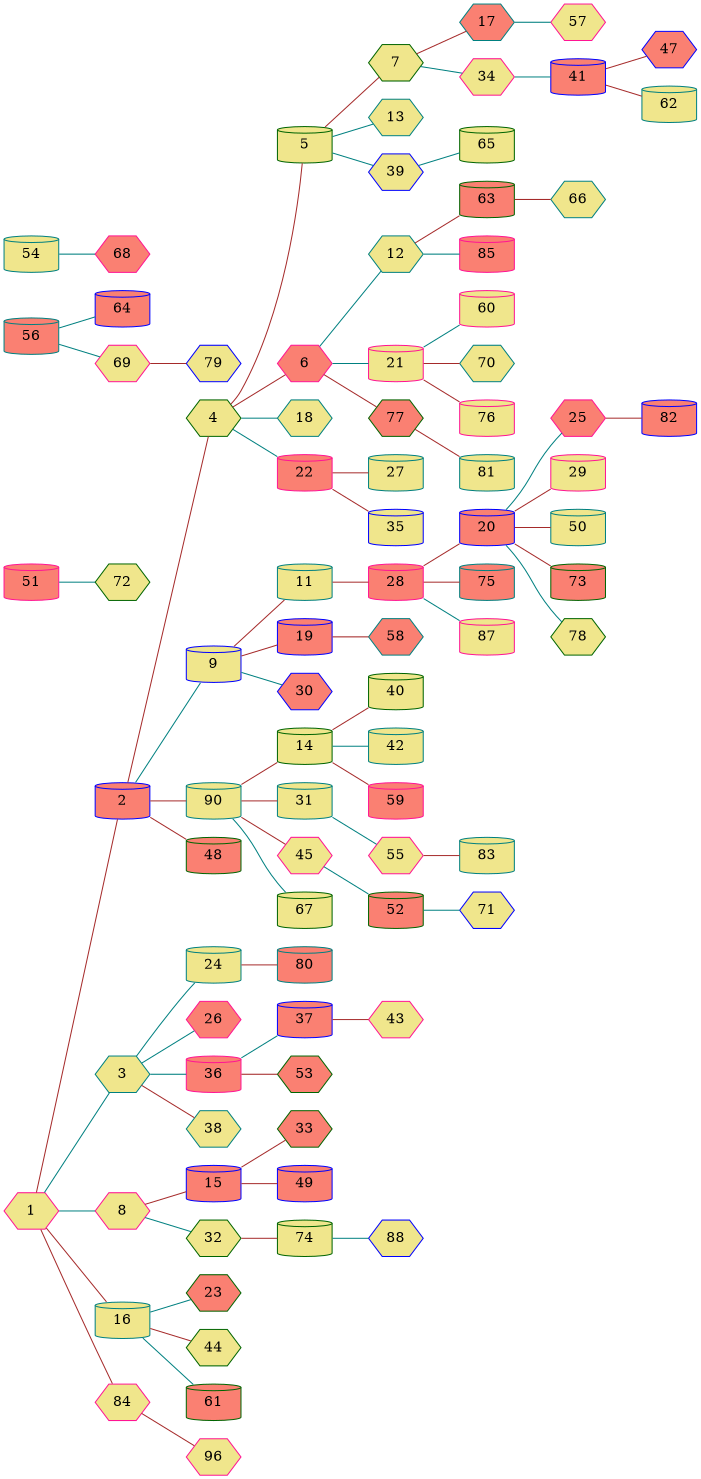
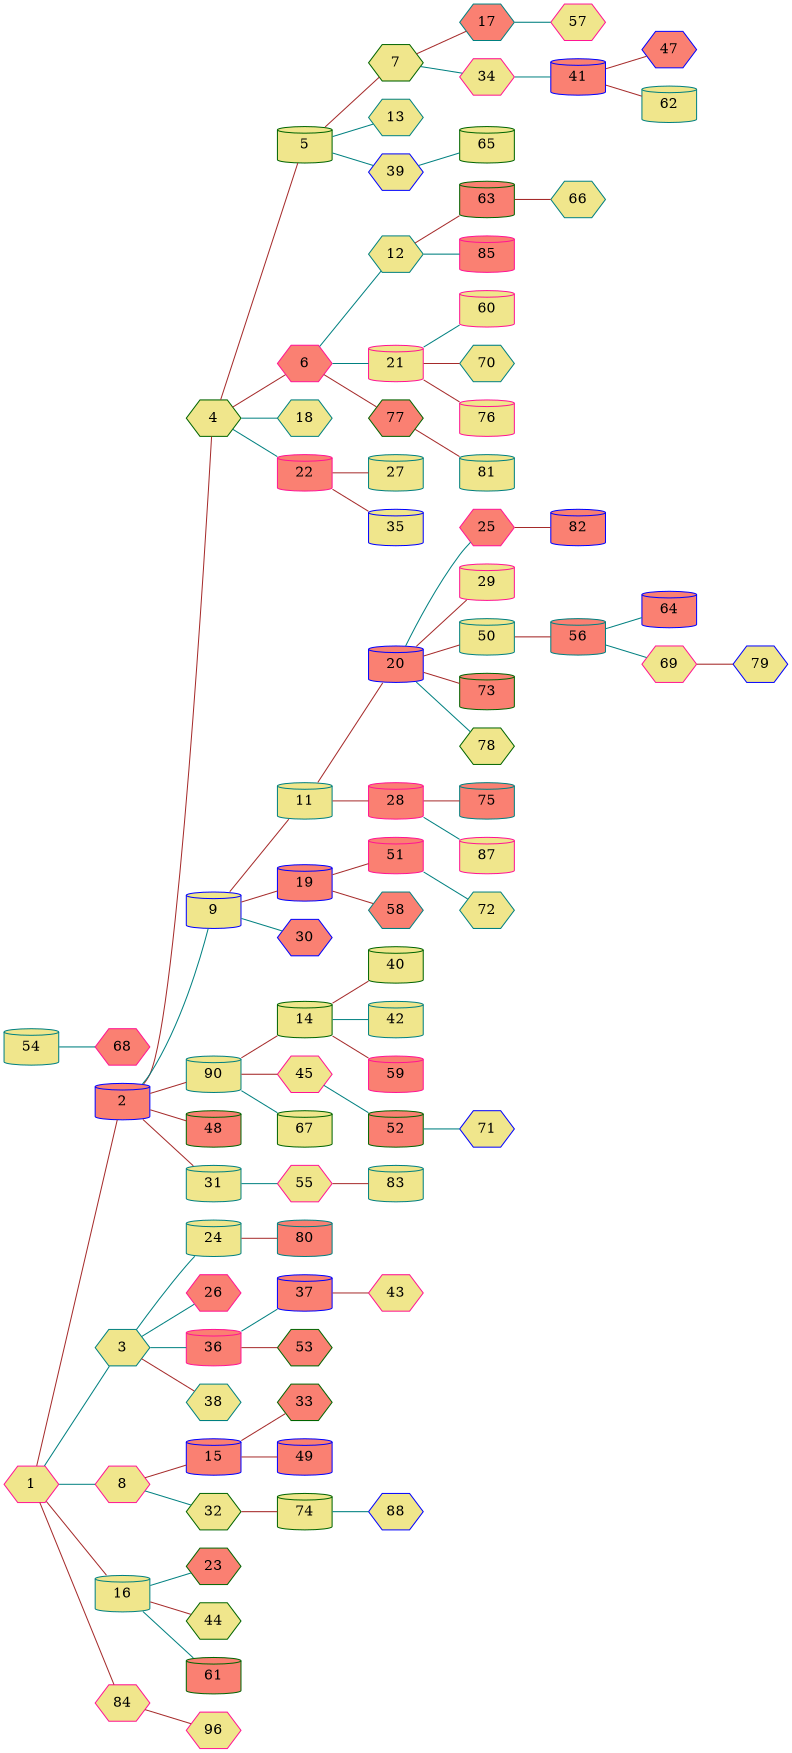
(442, 555) -> (350, 733)
(123, 582) -> (487, 910)
none -> (533, 637)
(259, 801) -> (168, 1143)
none -> (350, 869)
